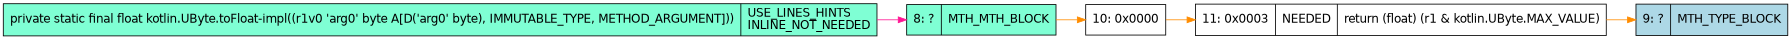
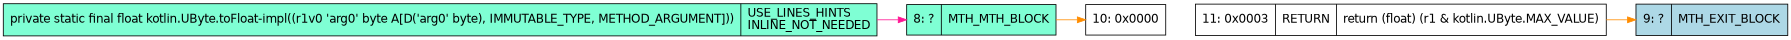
(1306, 19) -> (1306, 19)
(1729, 19) -> (1729, 19)
(1177, 20) -> none
